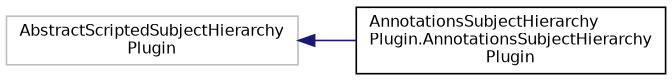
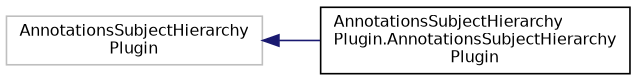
(152, 40) -> (134, 40)
